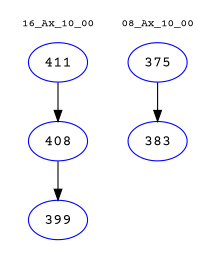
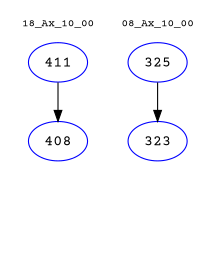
(59, 24) -> (59, 24)
(158, 62) -> (158, 62)
(158, 141) -> (158, 141)
(58, 220) -> none
